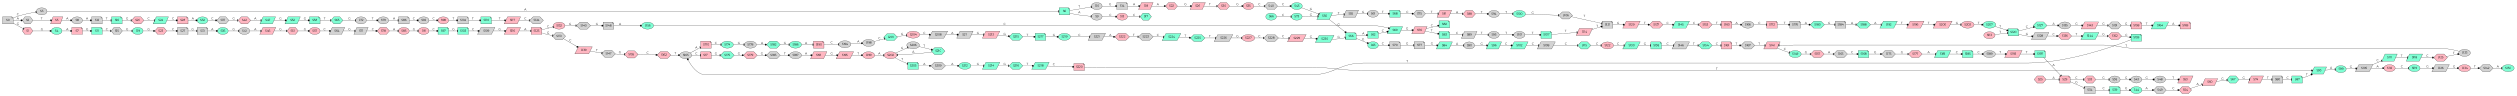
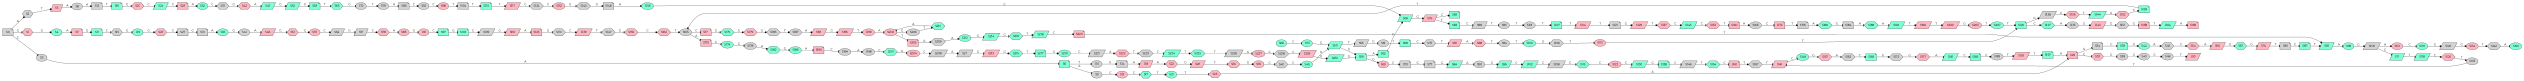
(1586, 20) -> (1578, 43)
(547, 28) -> (548, 6)
(1373, 45) -> (1383, 64)
(913, 66) -> (913, 43)
none -> (1172, 75)
